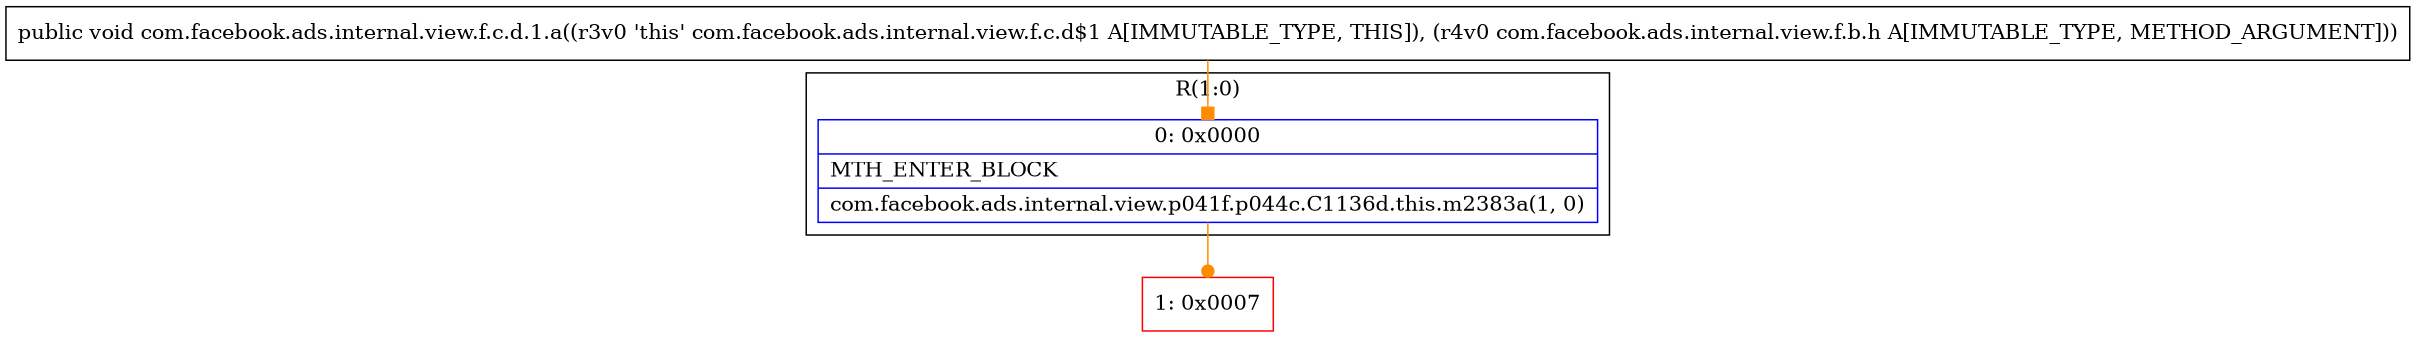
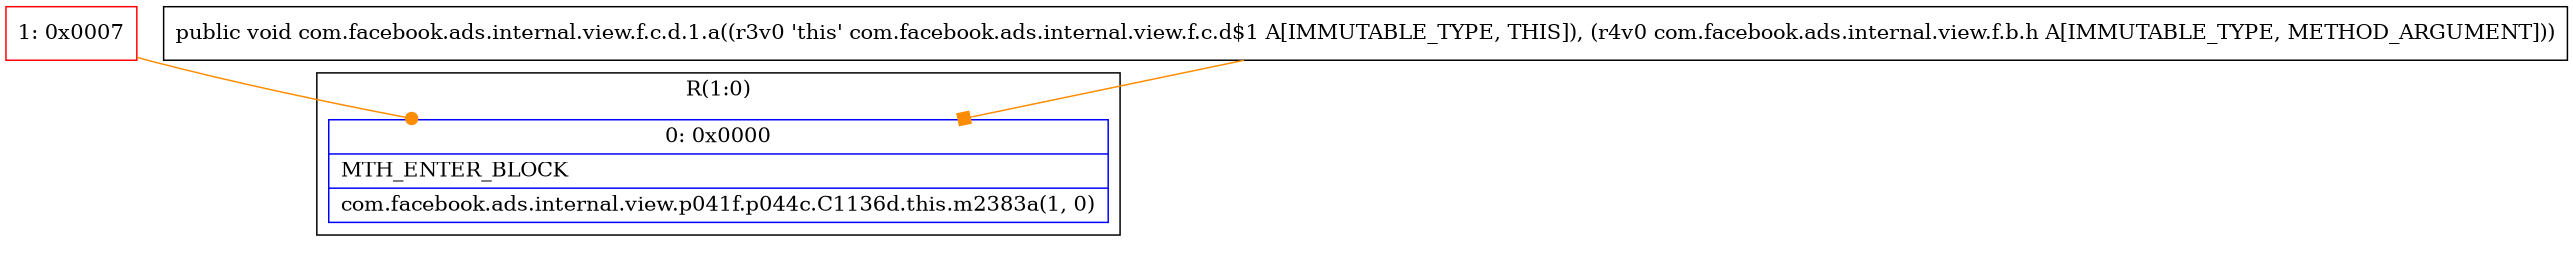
(1208, 245) -> (271, 90)
